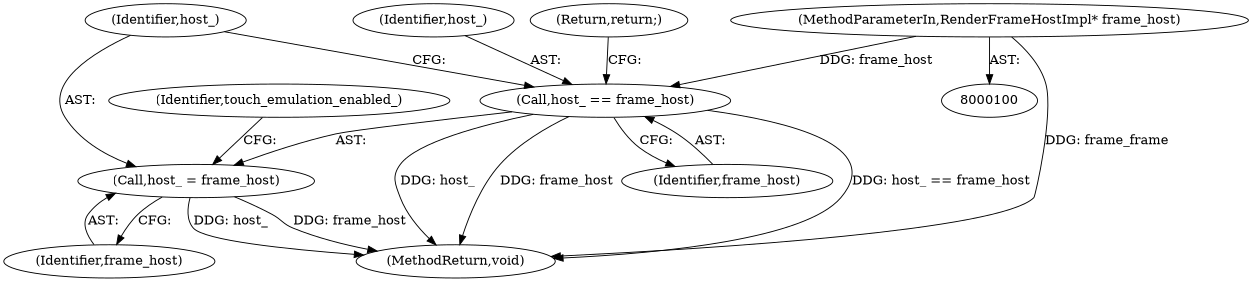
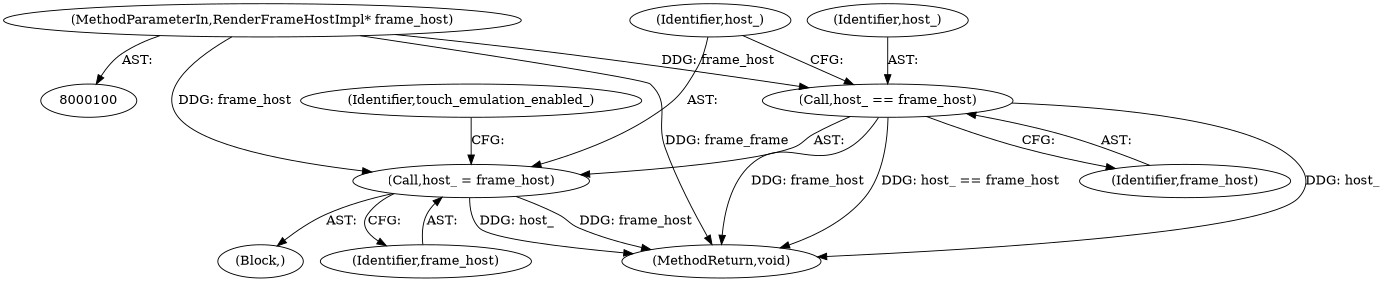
(609, 20) -> none
none -> (214, 140)
none -> (261, 261)
